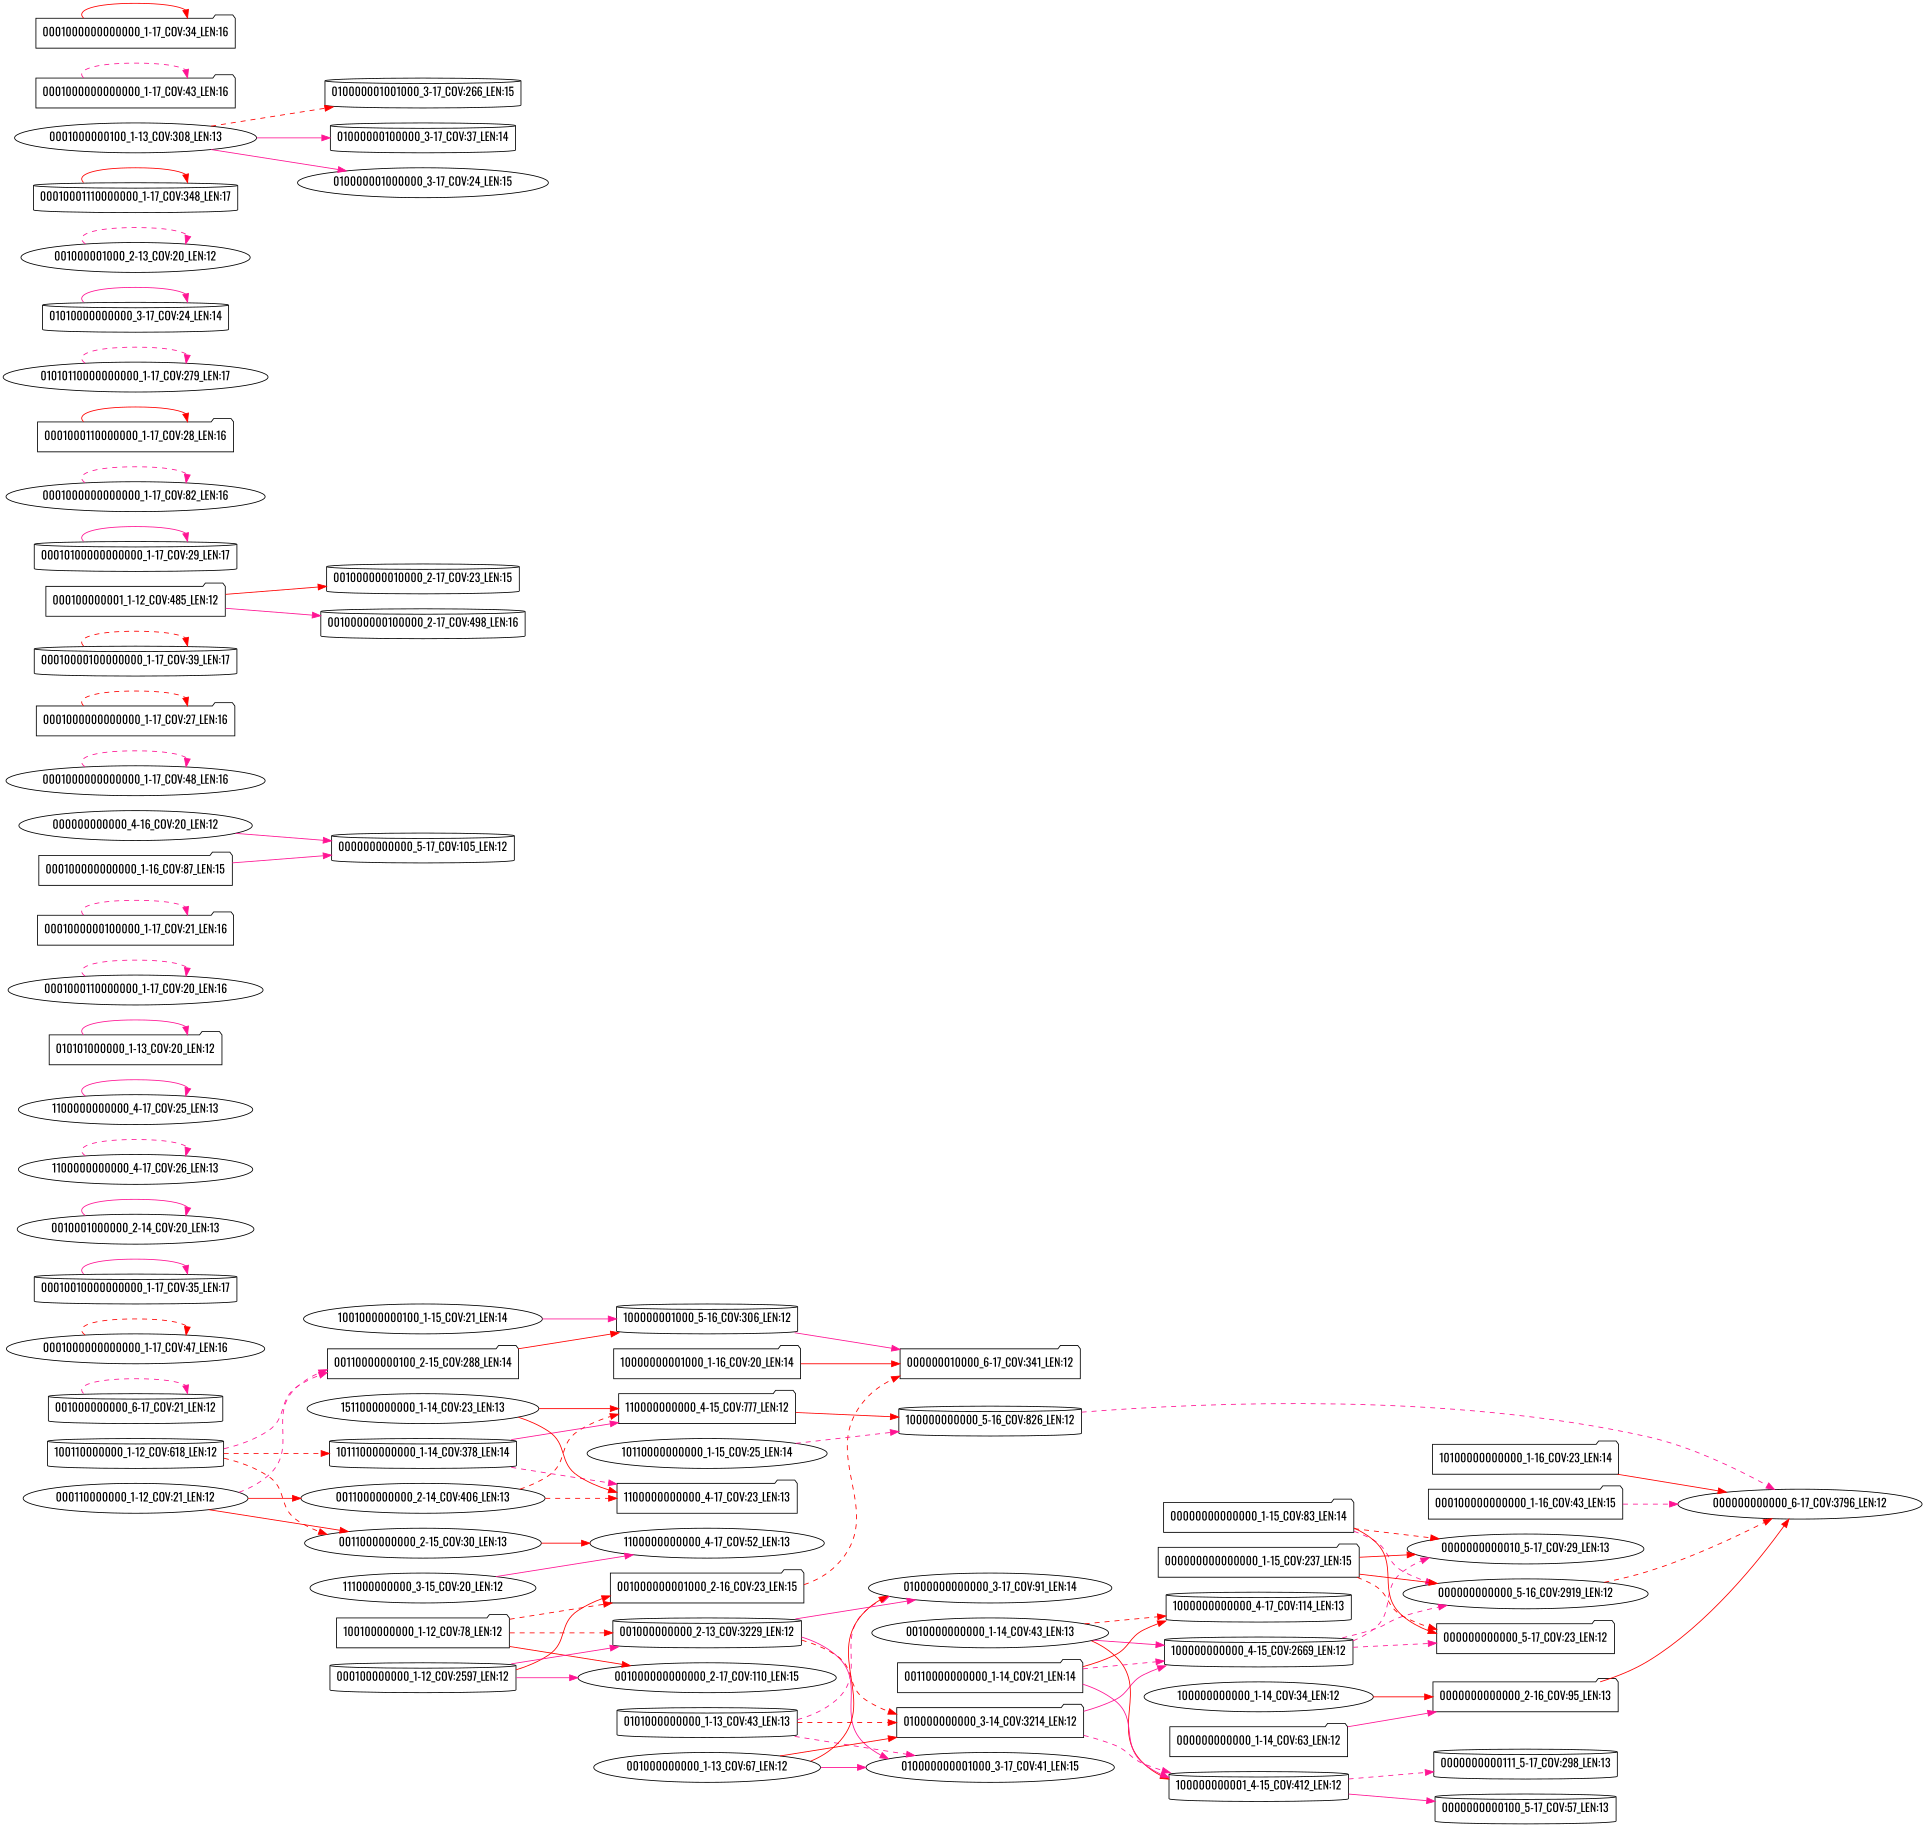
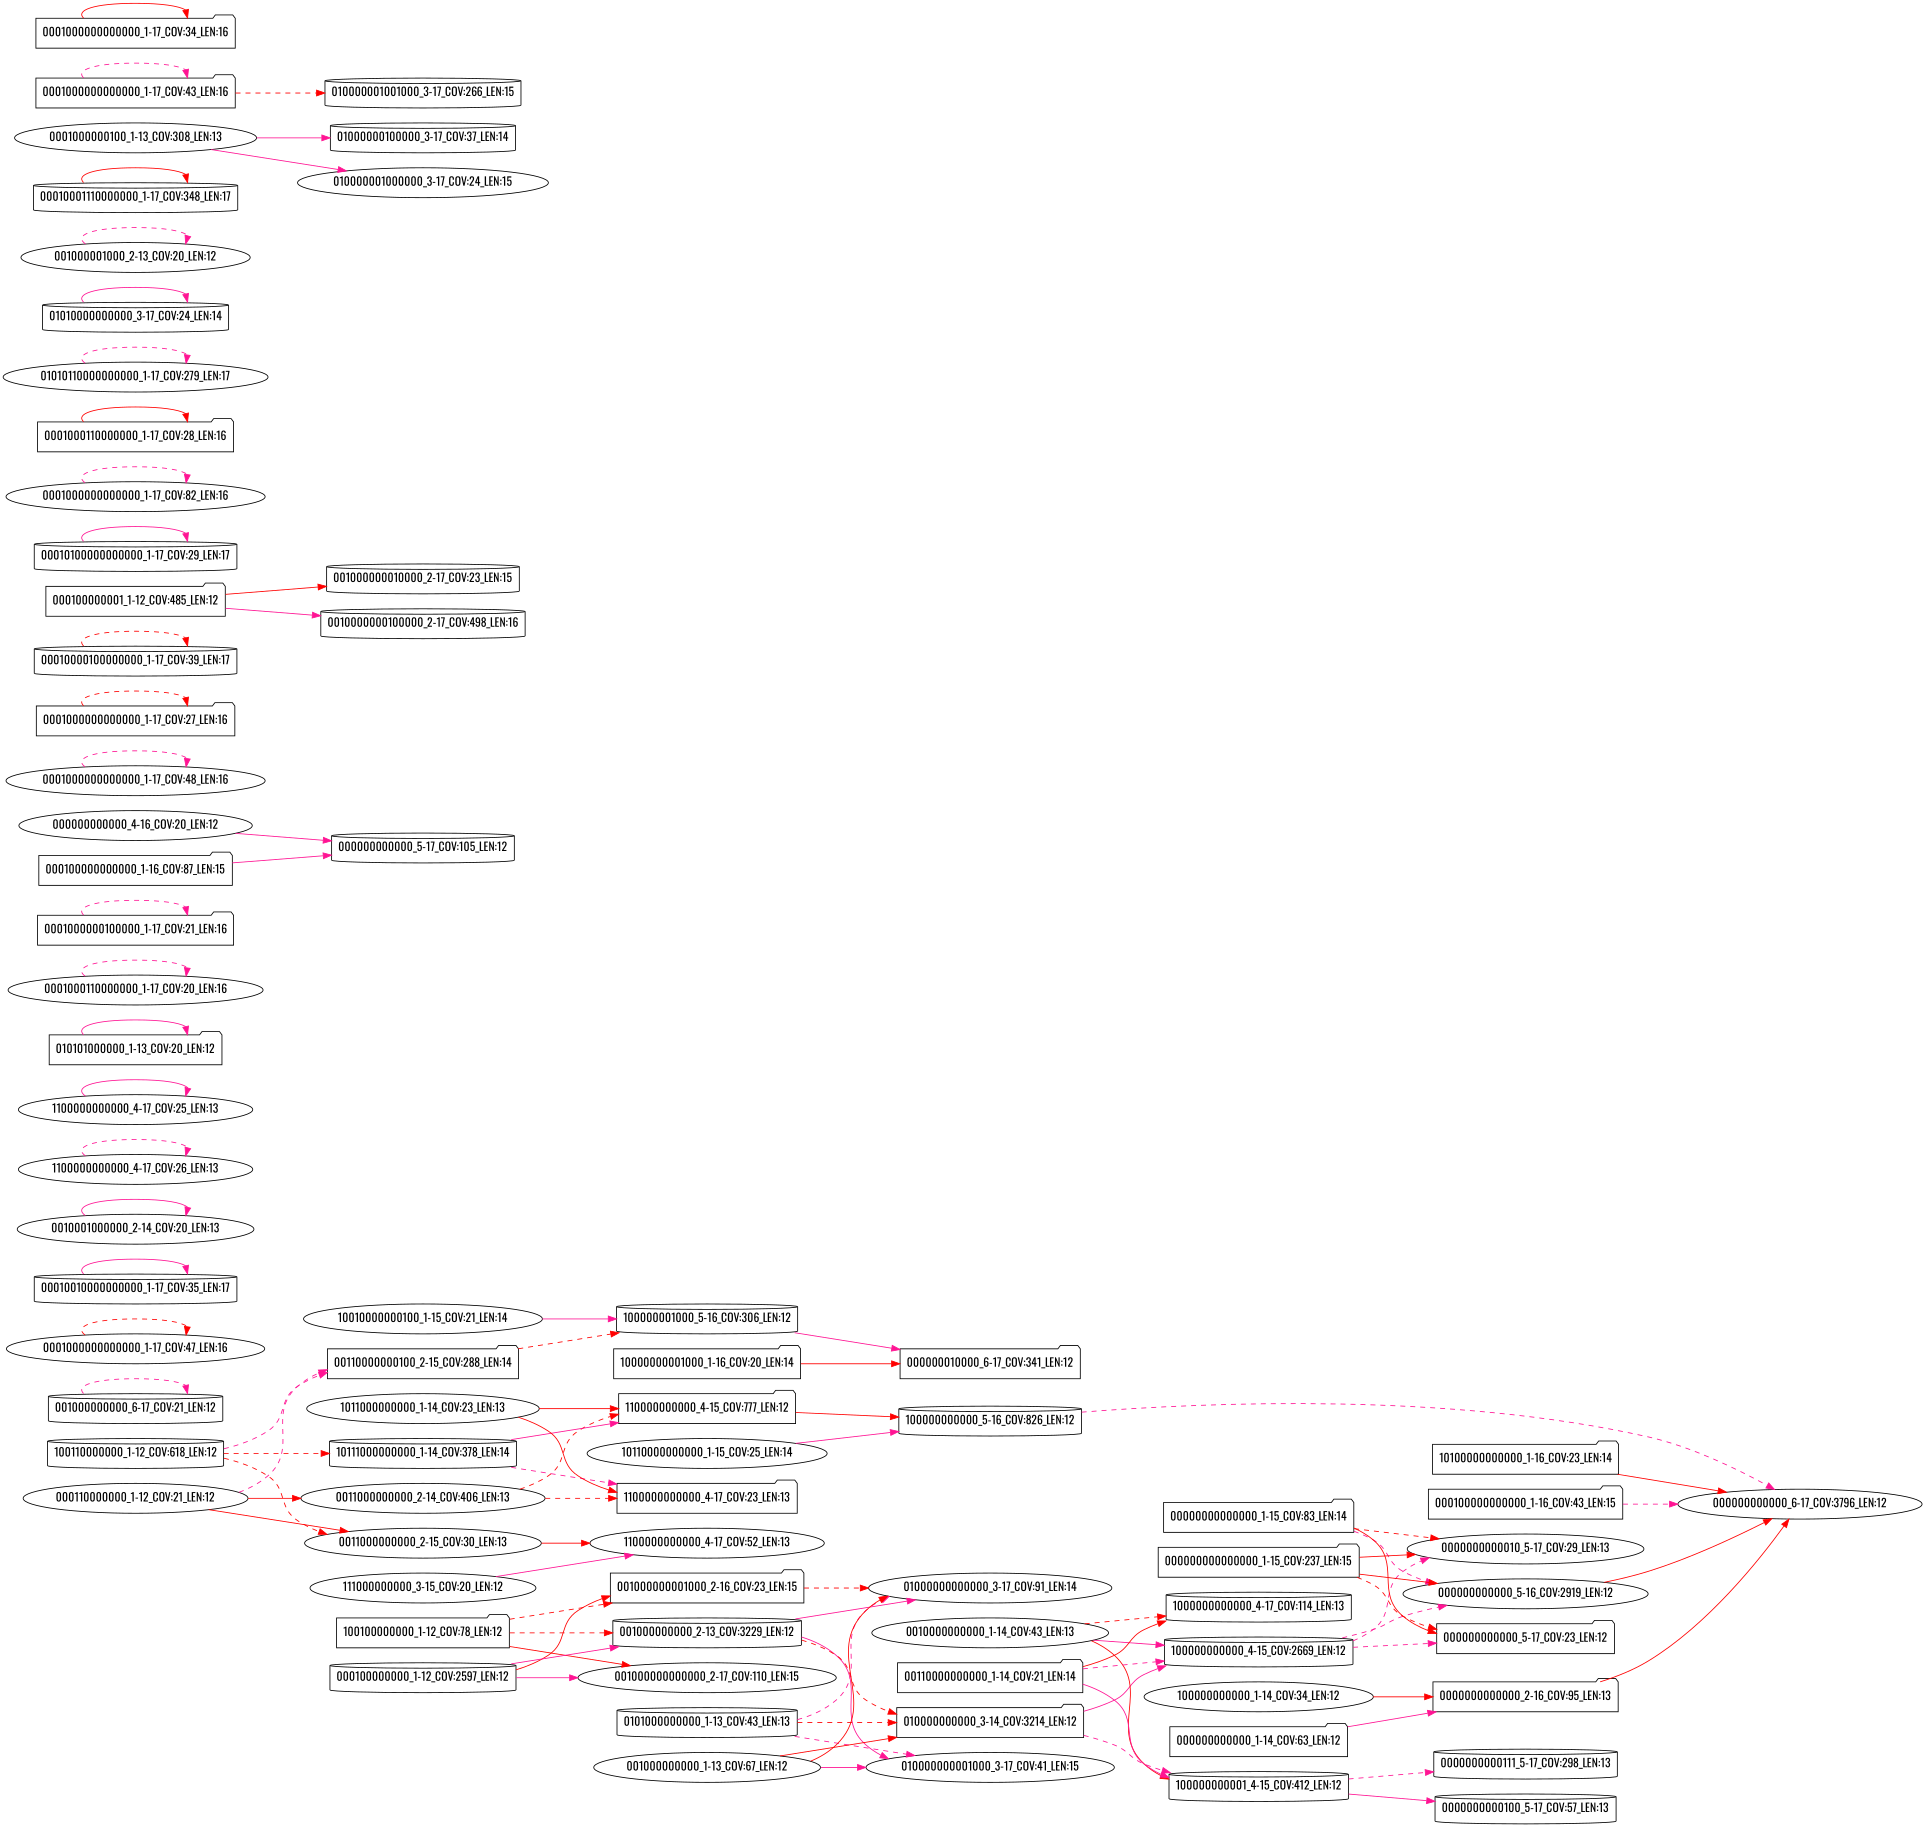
(268, 117) -> (276, 93)
(564, 1341) -> (564, 1341)
(423, 1409) -> (423, 1409)
(843, 1438) -> (843, 1438)
(852, 1485) -> (832, 1588)
(1686, 1558) -> (1686, 1558)
